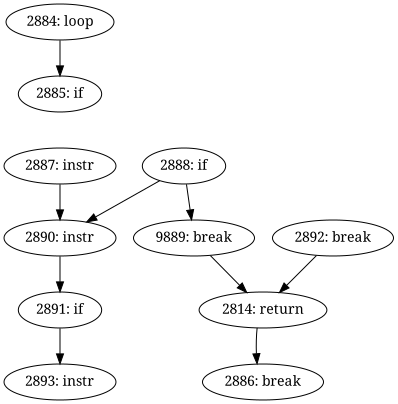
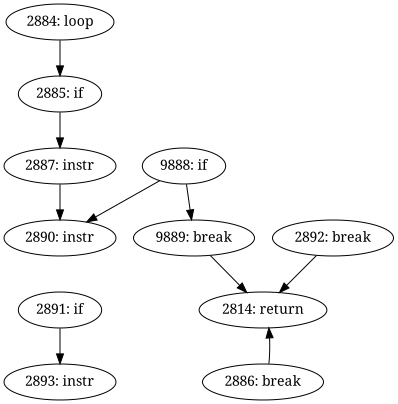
none -> (60, 125)
(184, 166) -> (184, 166)
(60, 269) -> none
(256, 341) -> (270, 351)
